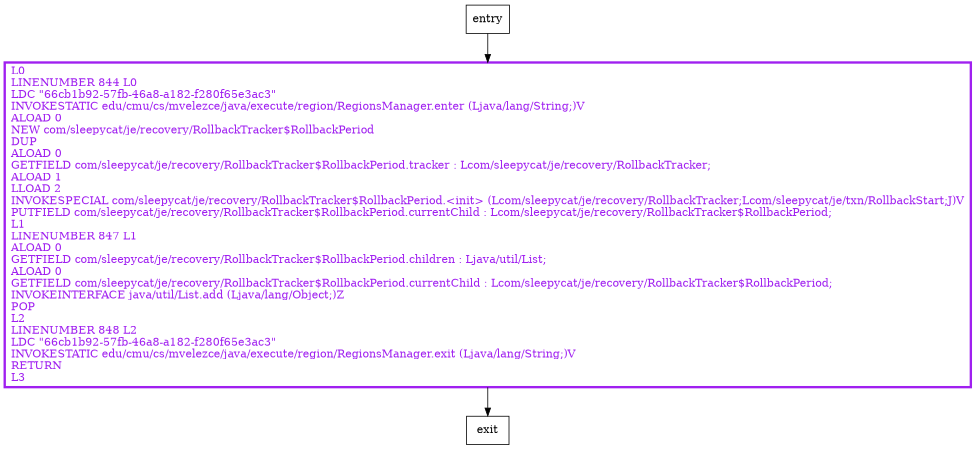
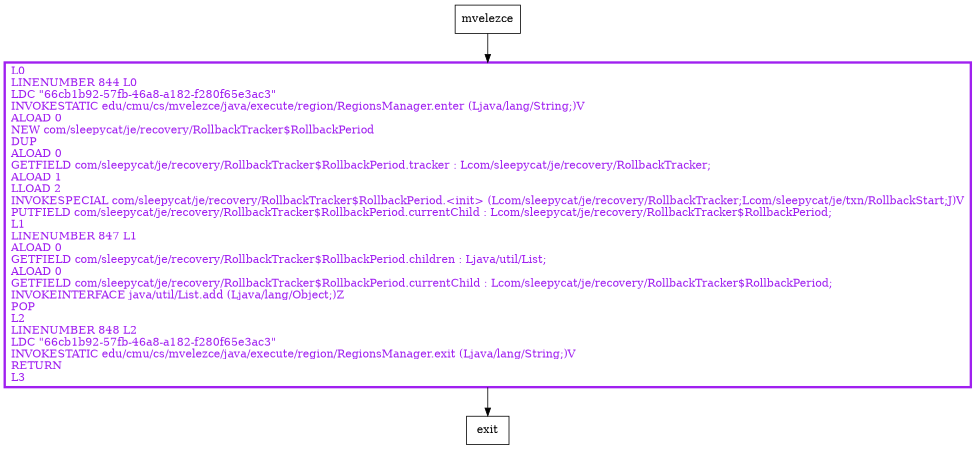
(488, 19) -> (488, 19)
